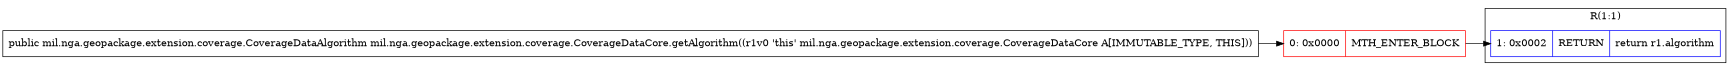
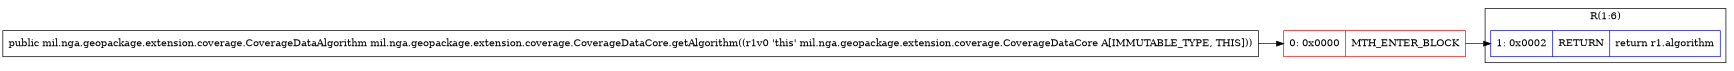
(1606, 17) -> (1606, 17)
